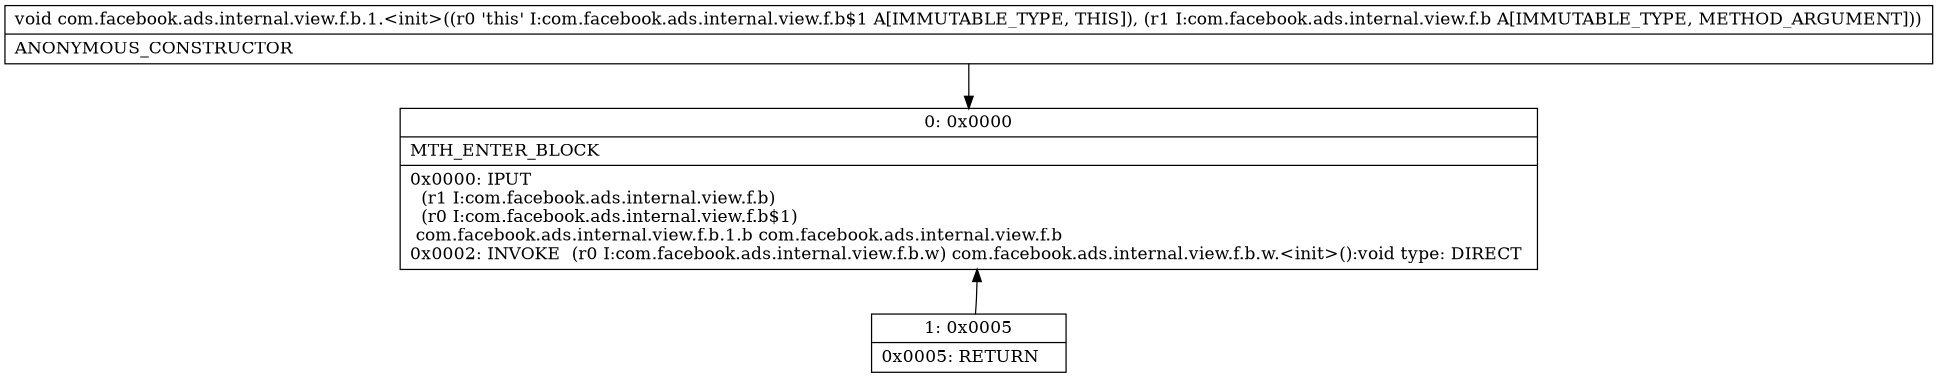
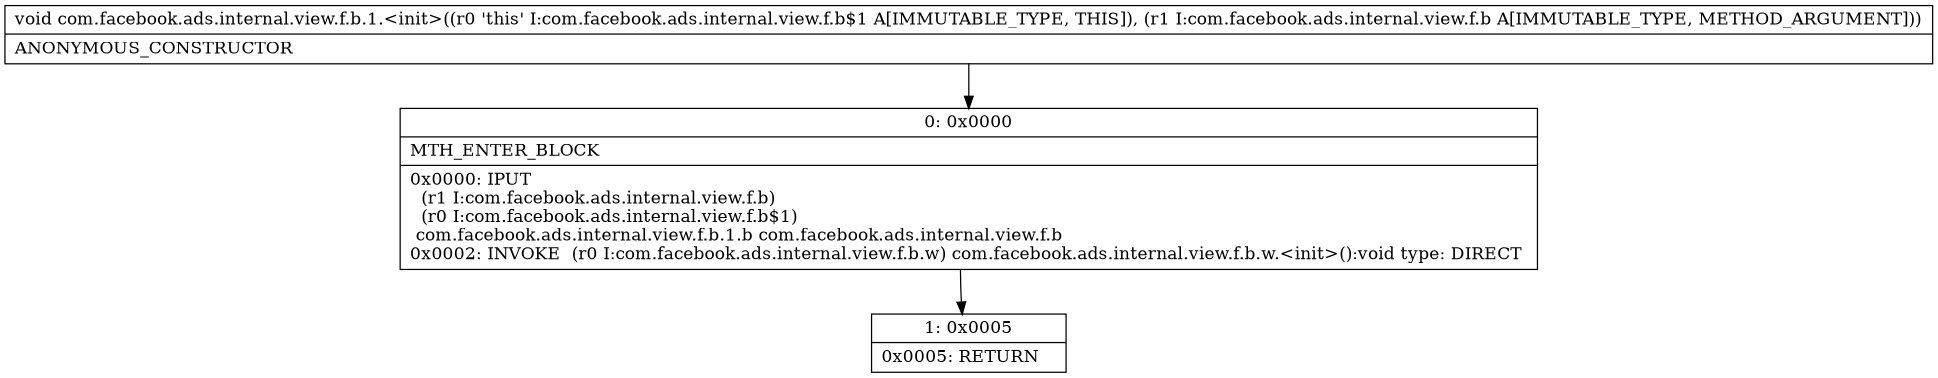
(976, 298) -> (961, 286)
